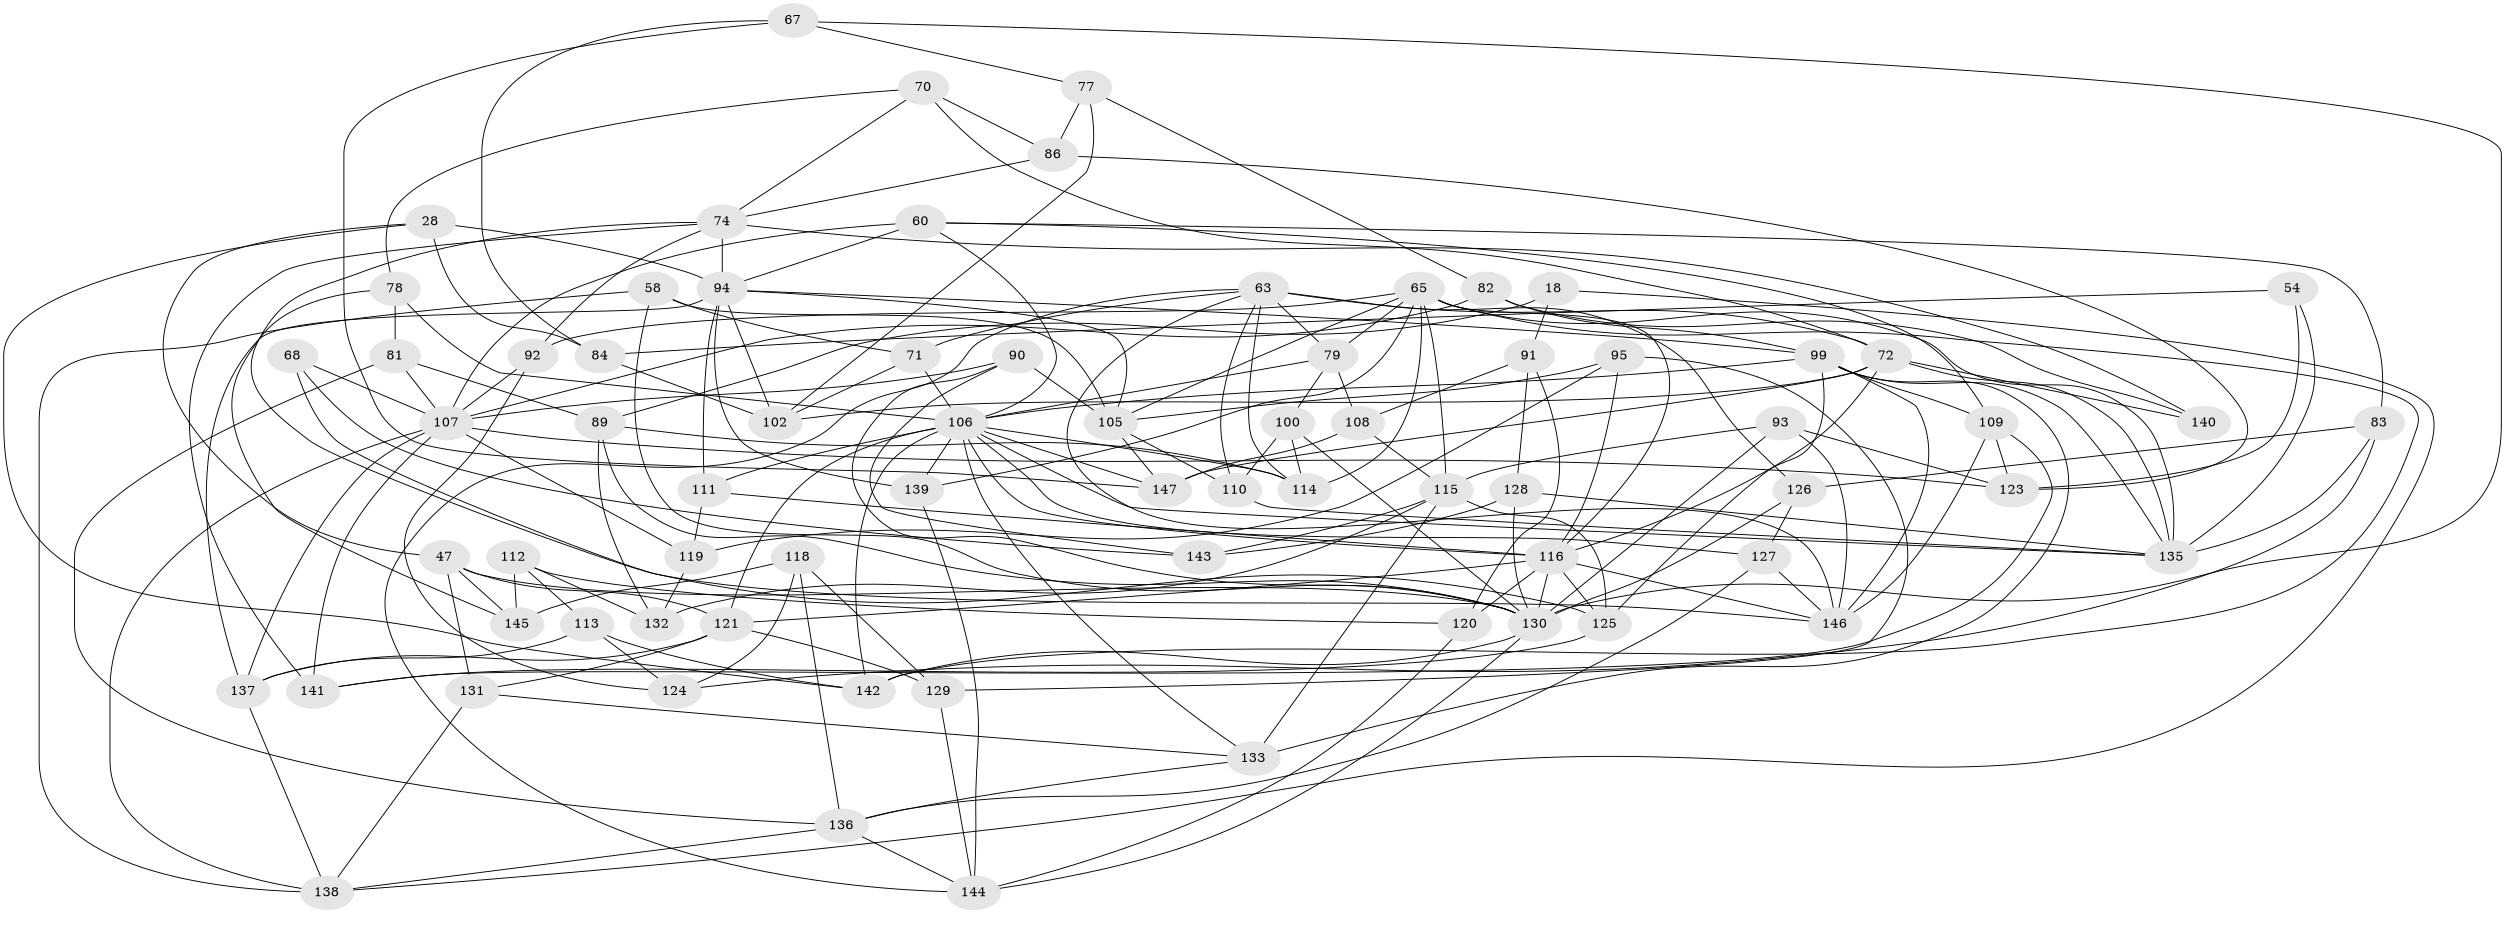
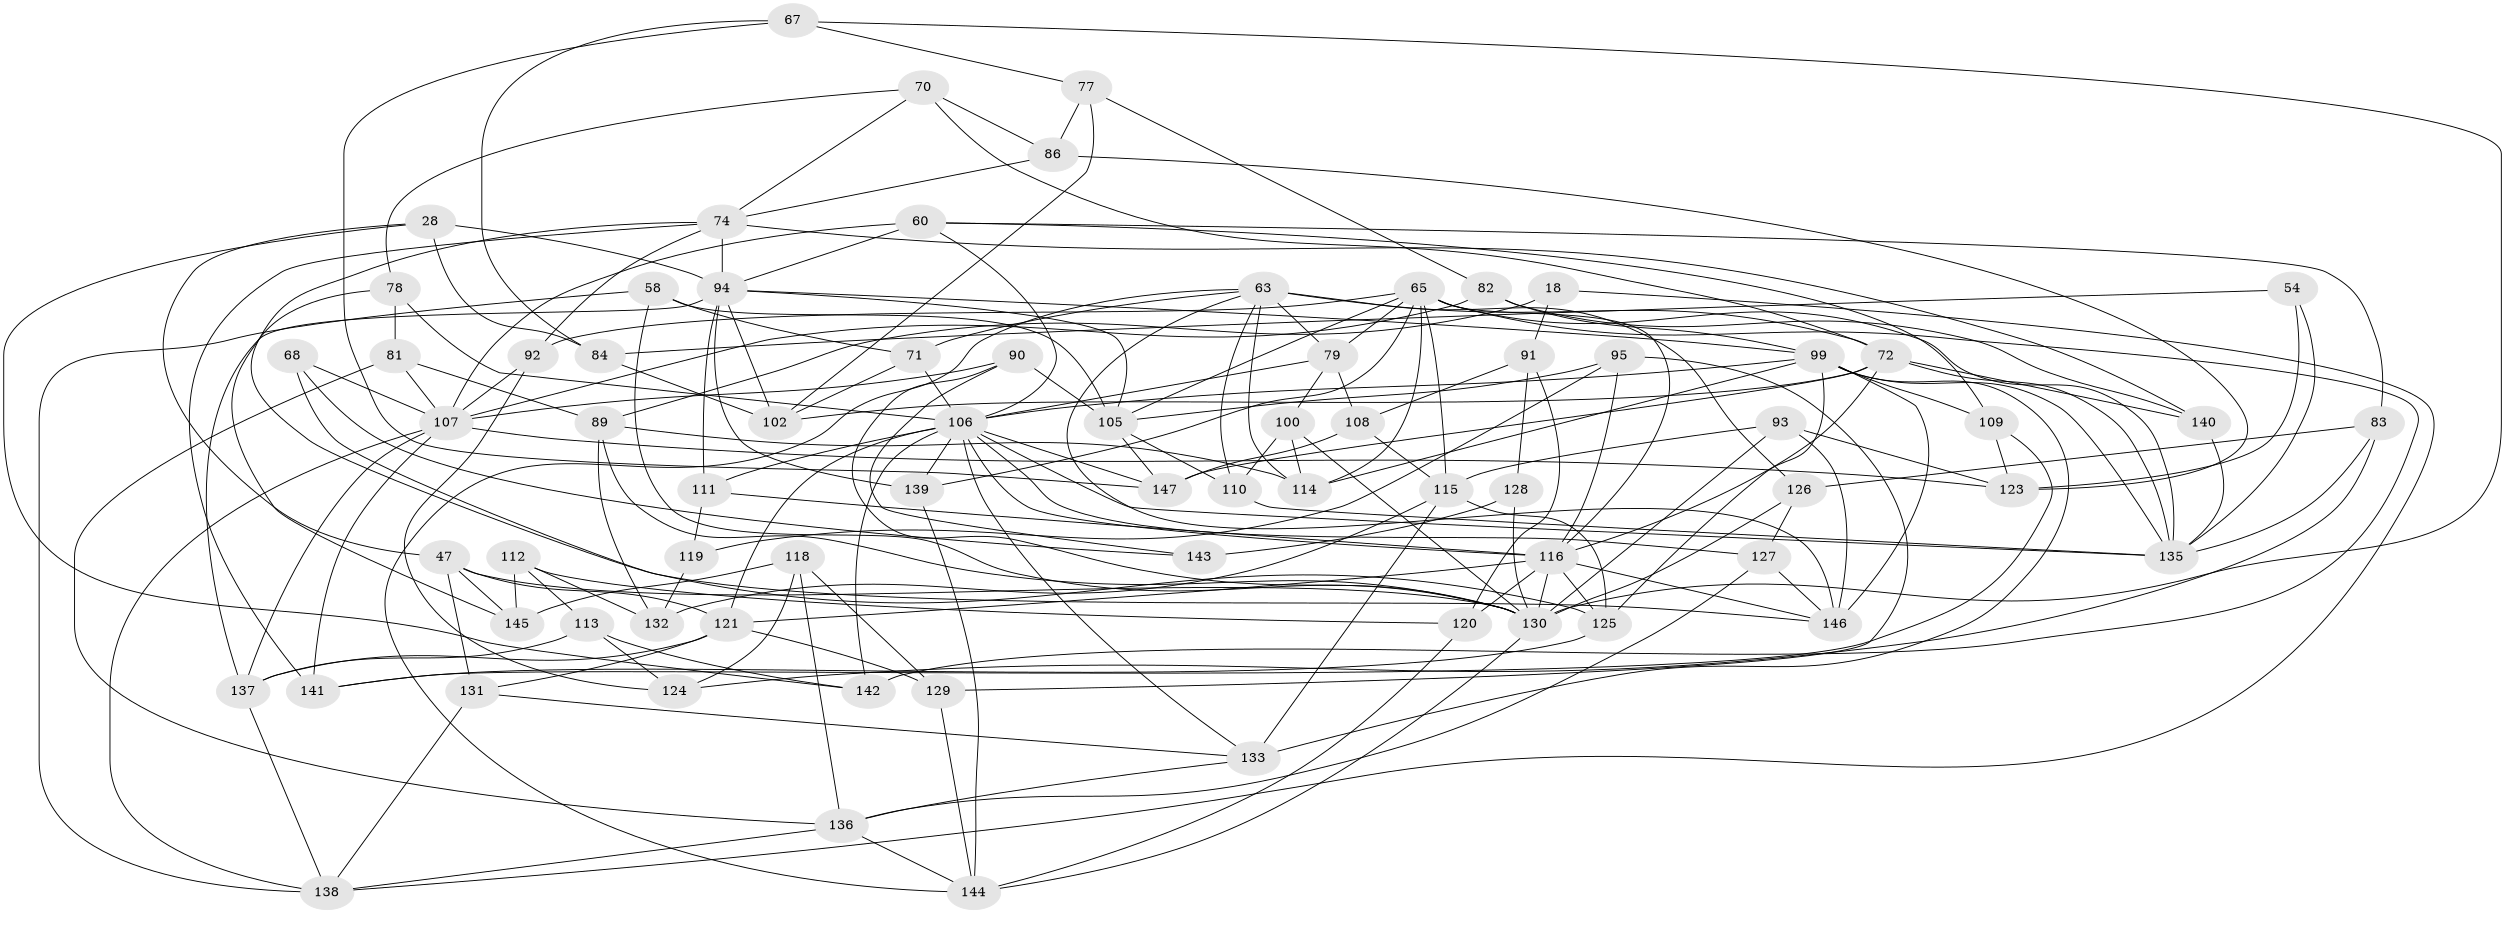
(1136, 450) -> (1539, 429)
(559, 485) -> none
(1829, 522) -> (2223, 497)
(1937, 526) -> none
(1326, 529) -> none
(1202, 658) -> none
